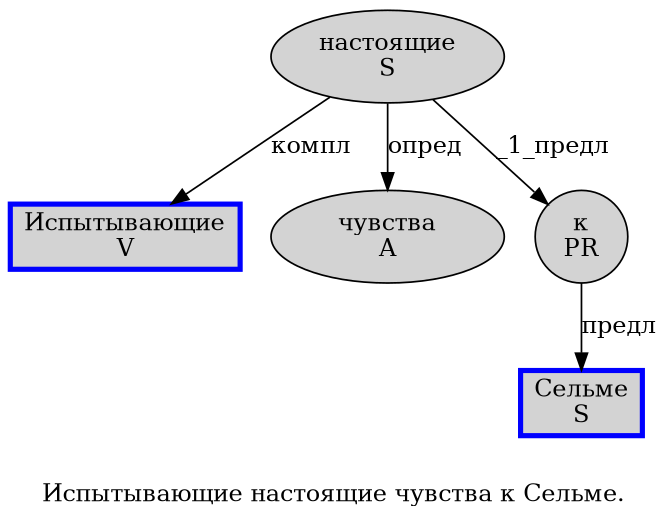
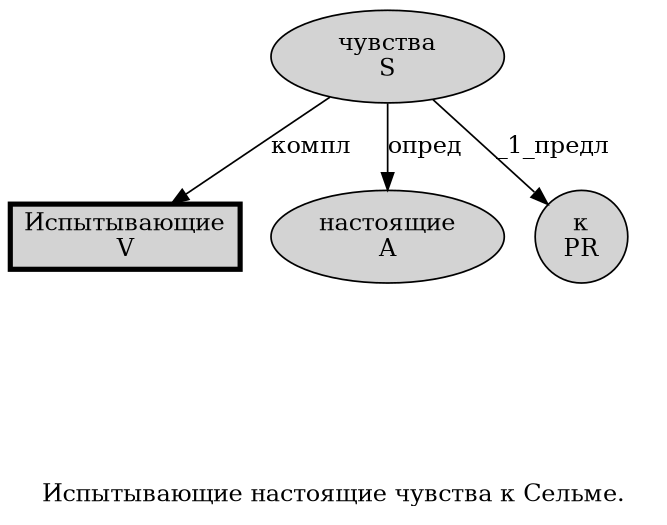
(388, 57) -> (388, 57)
(125, 237) -> (125, 237)
(388, 237) -> (388, 237)
(581, 403) -> none
